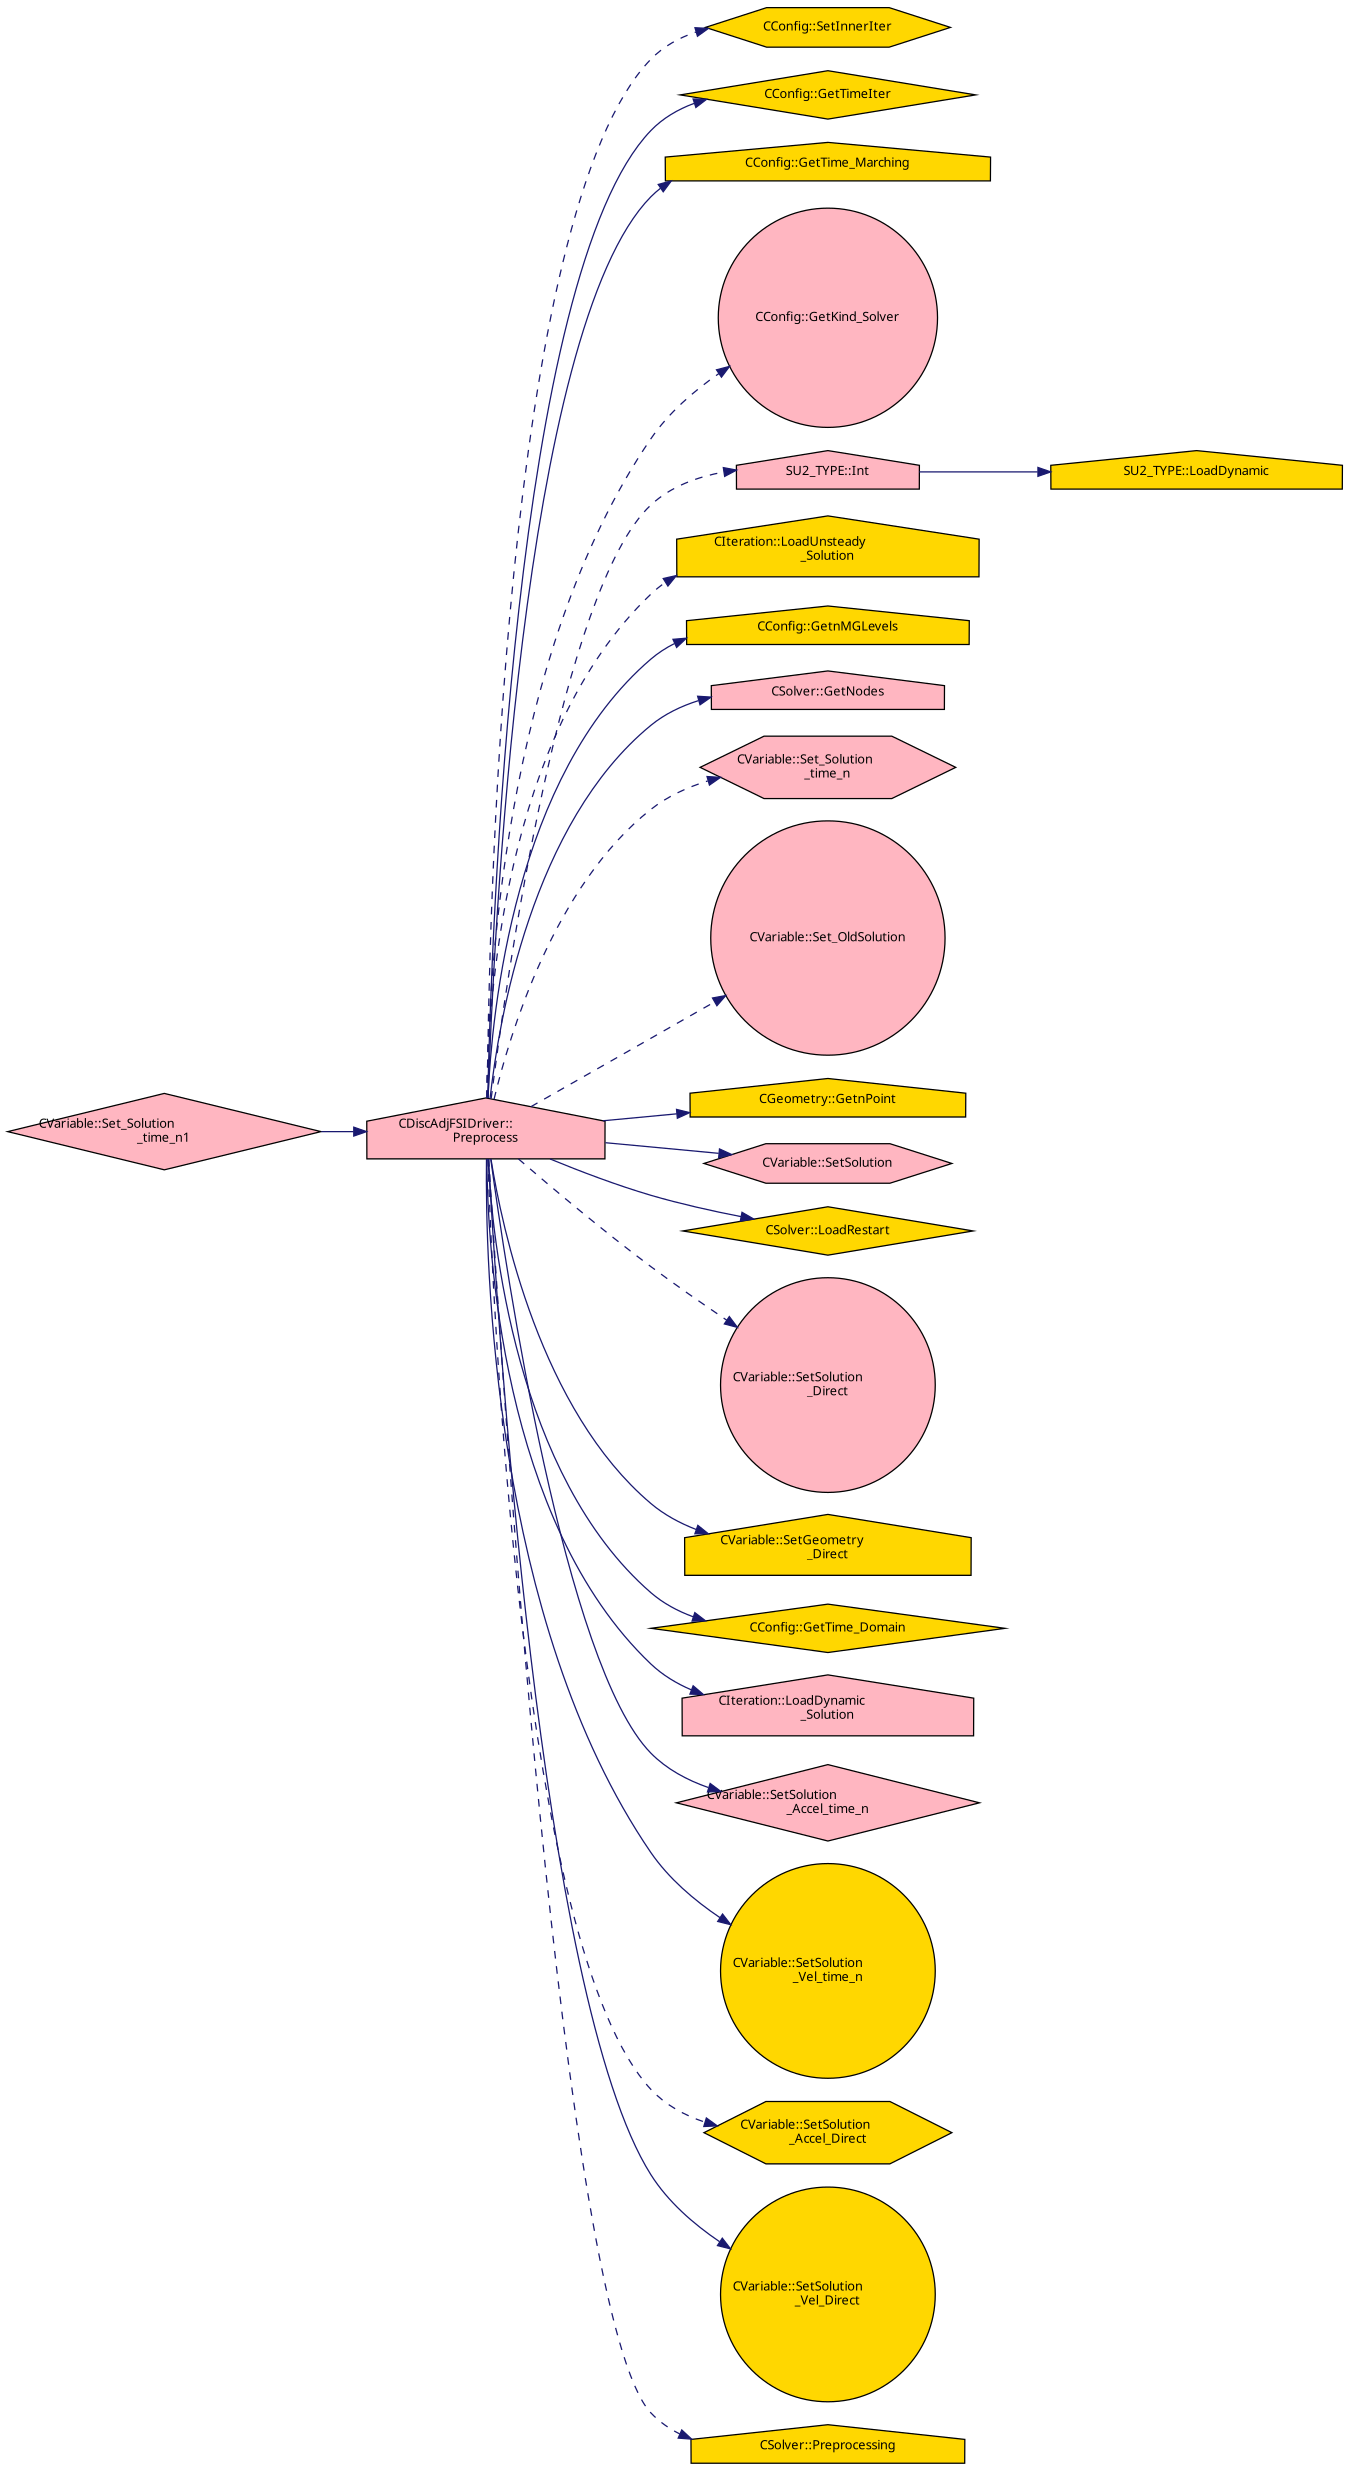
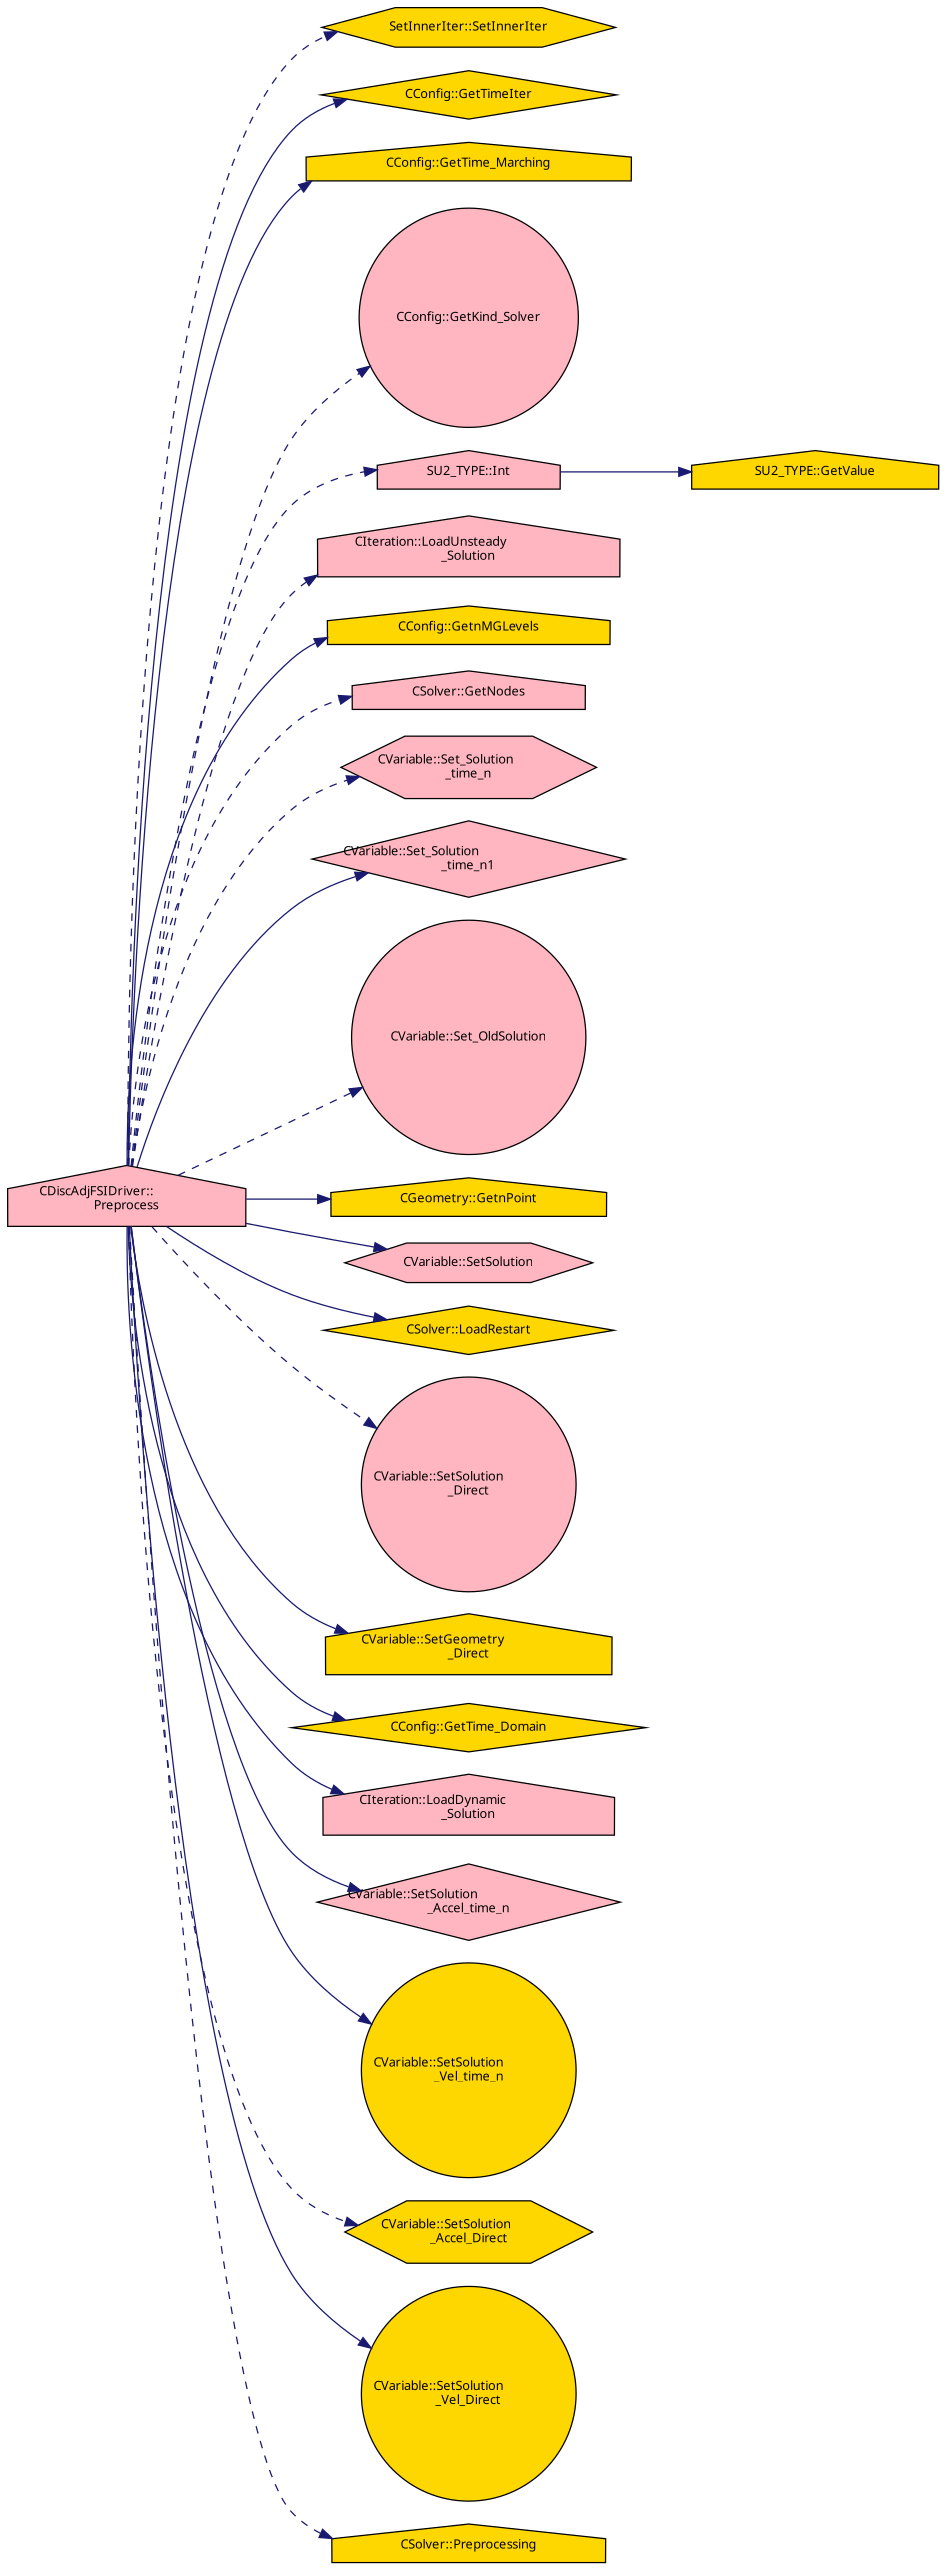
(828, 27) -> (469, 27)
(1197, 472) -> (815, 472)
(828, 550) -> (469, 550)
(548, 872) -> (199, 854)
(337, 1132) -> (215, 996)
